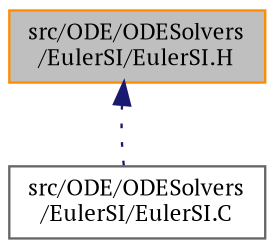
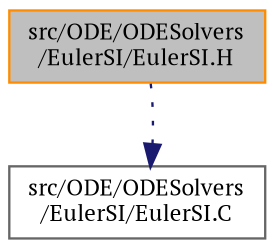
(122, 136) -> (153, 113)
